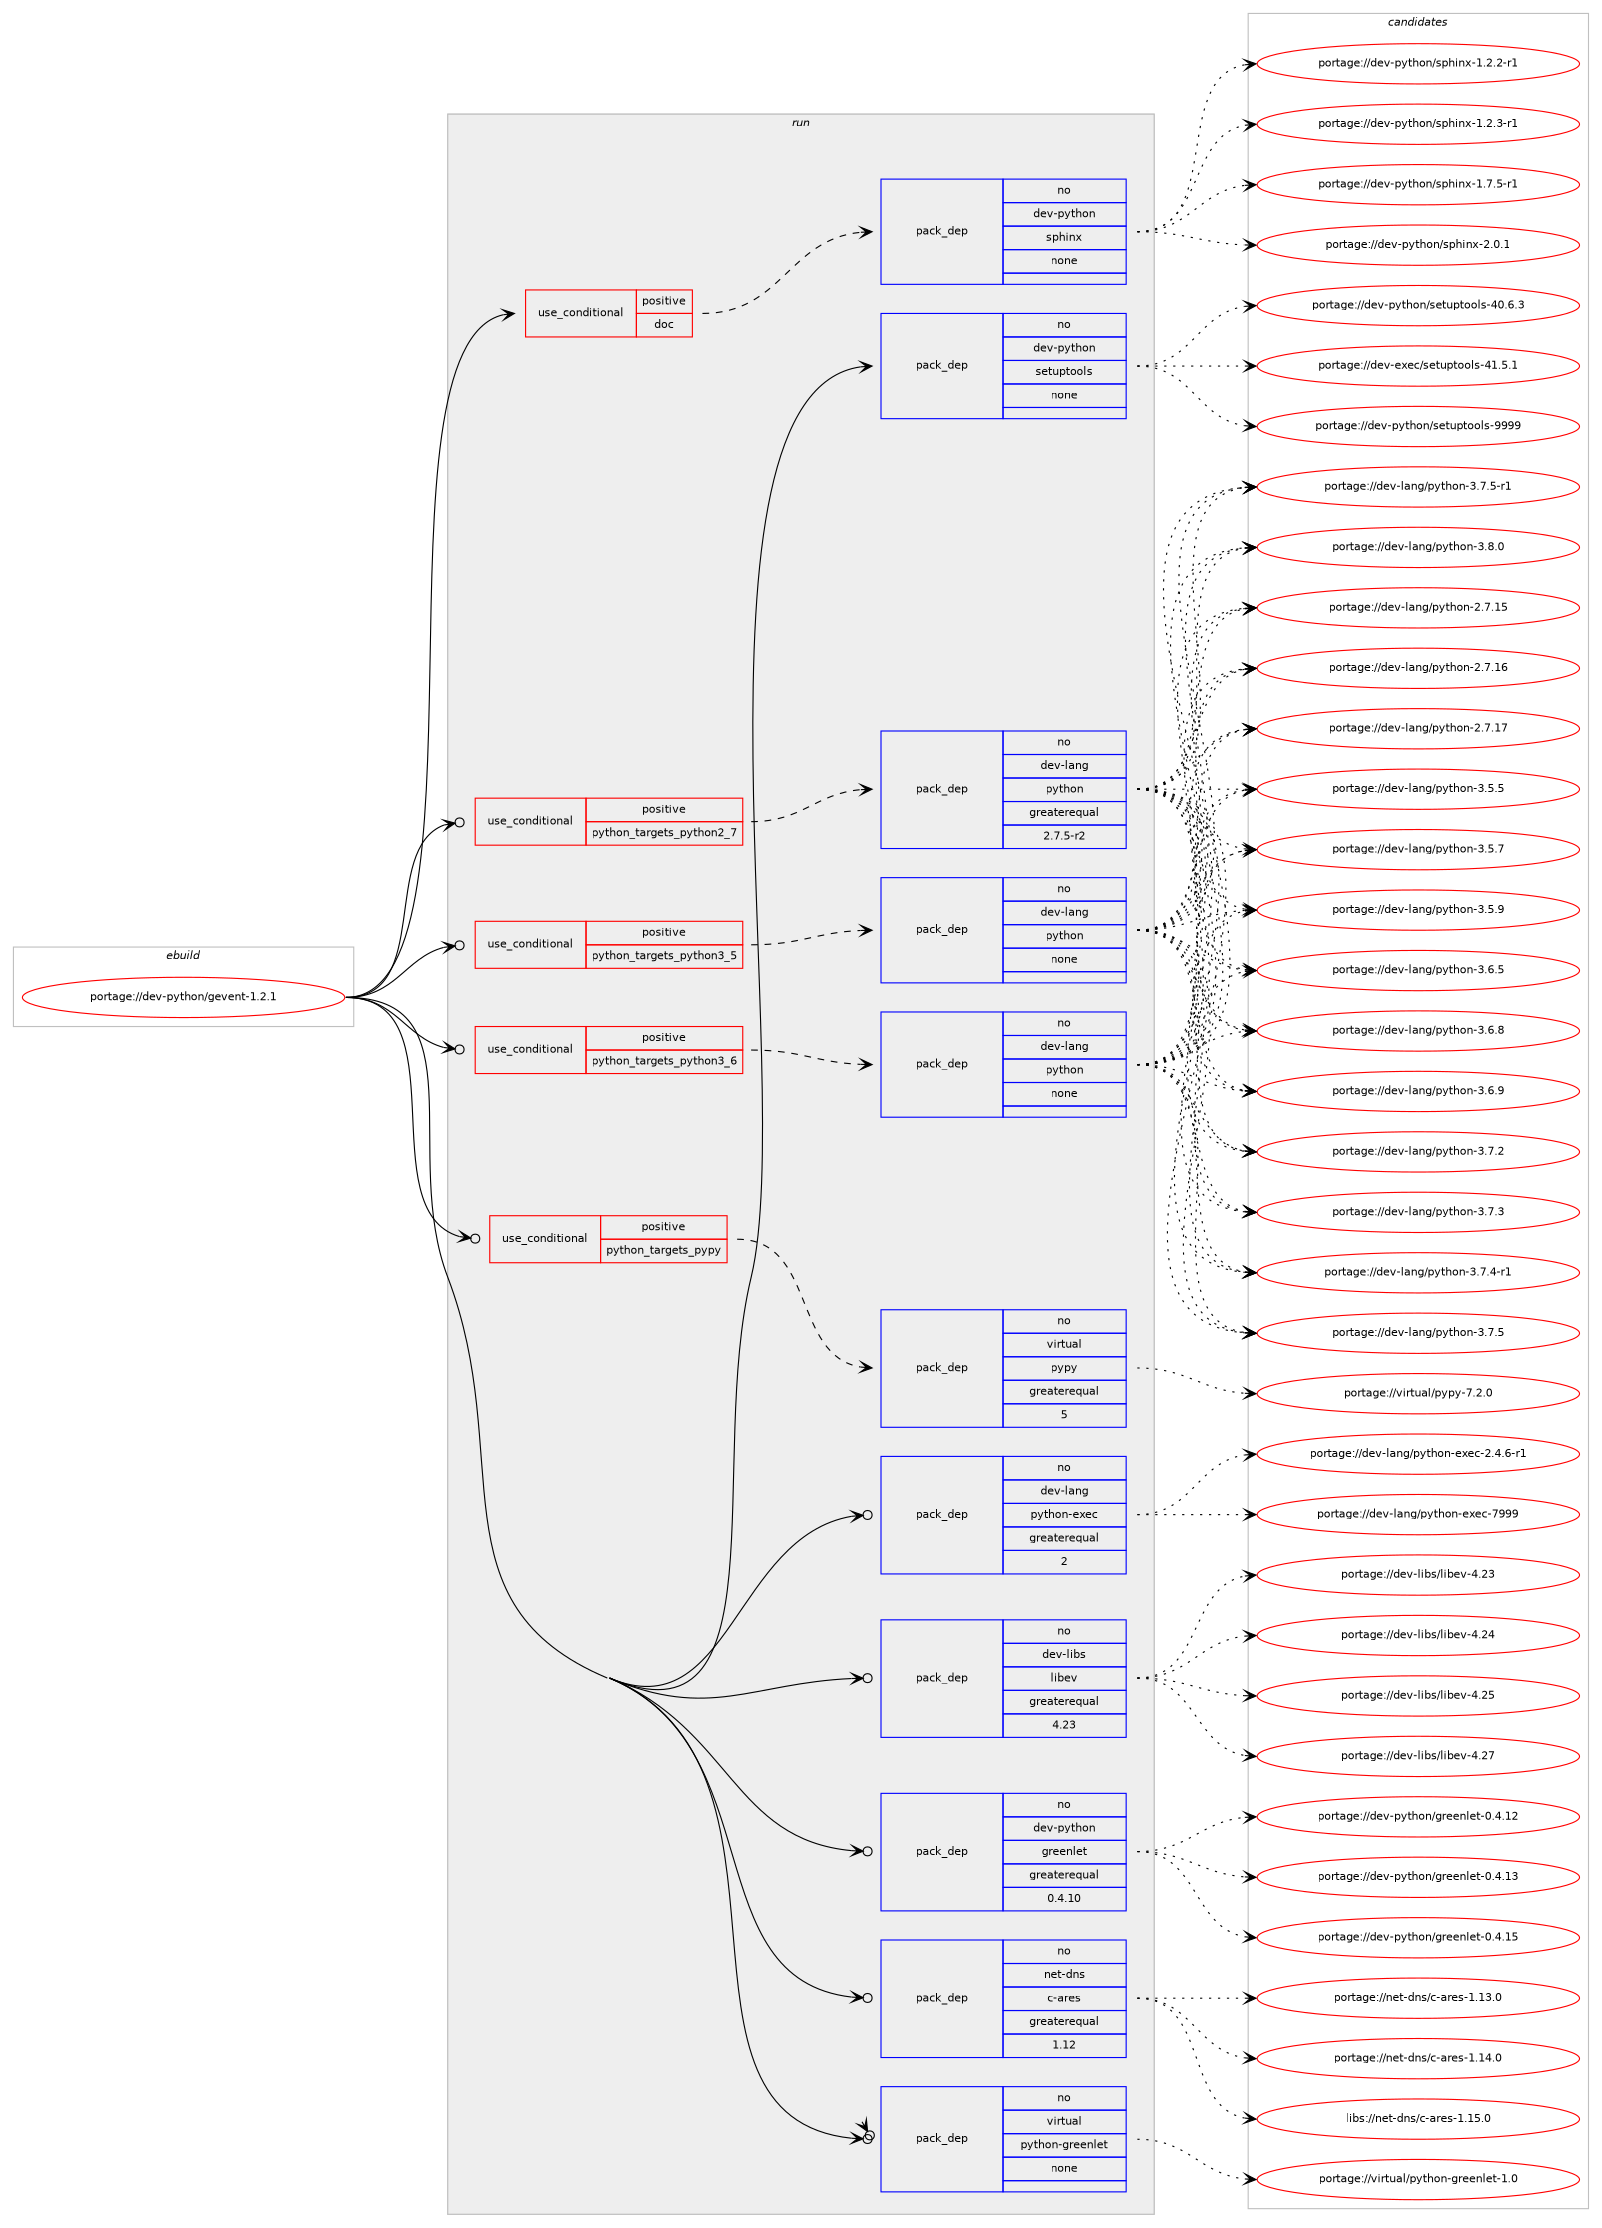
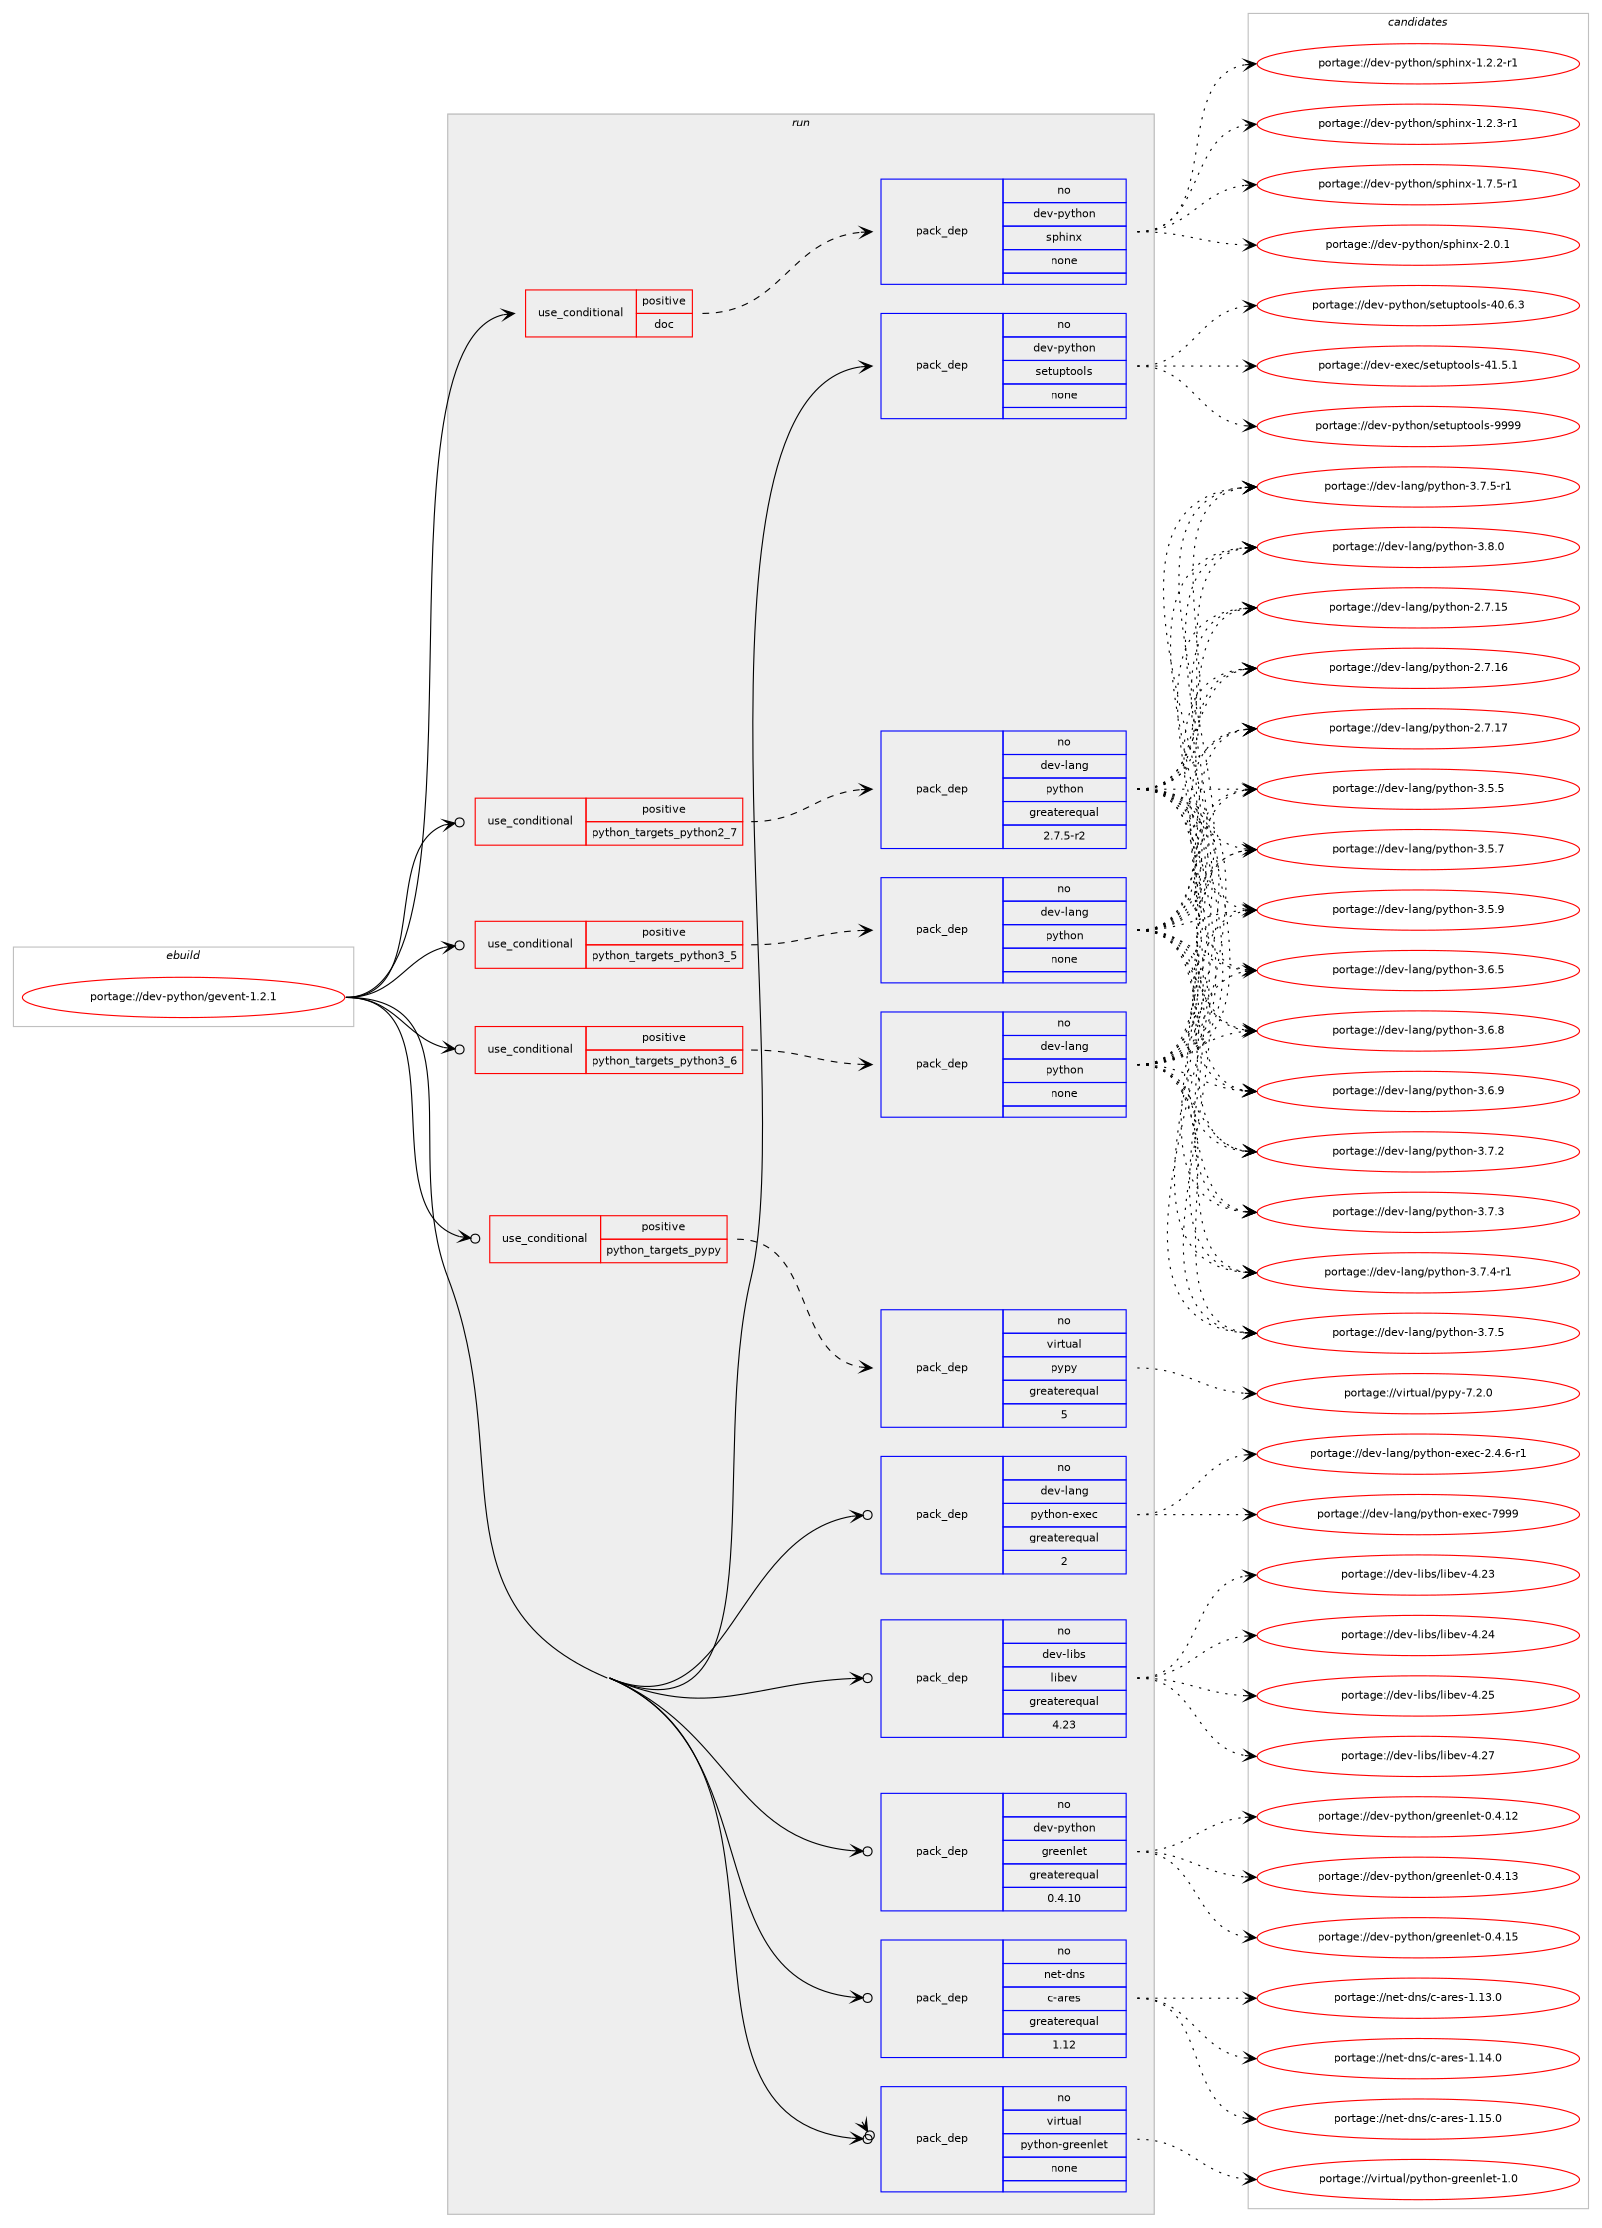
(1418, 2119) -> (1418, 2119)
